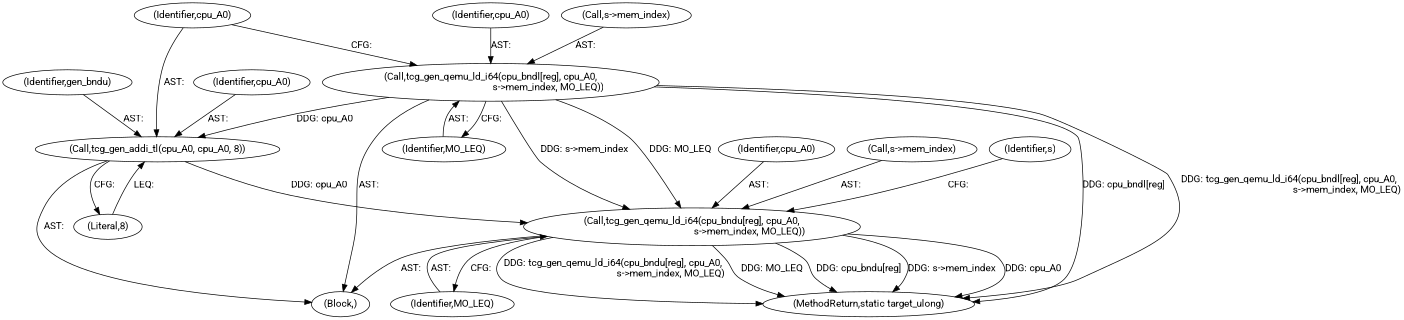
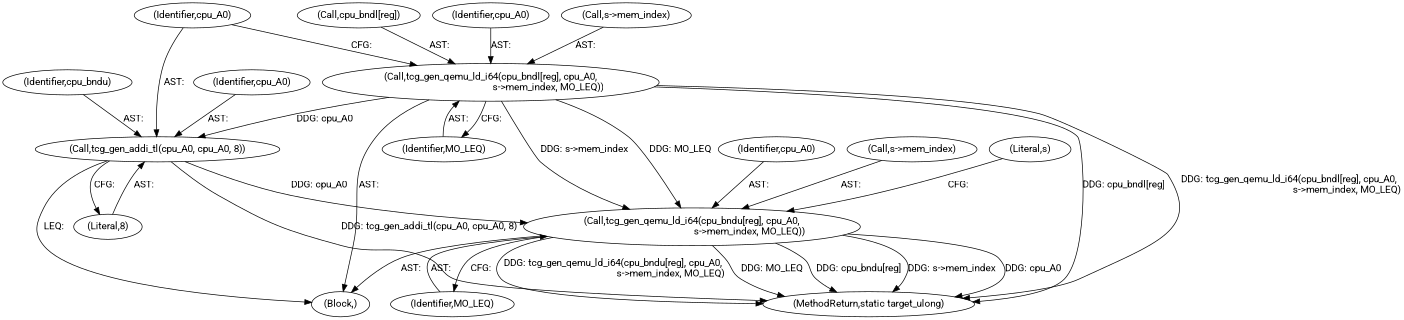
none -> (359, 15)
(67, 82) -> (67, 82)
(1030, 149) -> (1030, 149)
(146, 185) -> (146, 185)
(56, 227) -> (56, 227)
none -> (451, 278)
